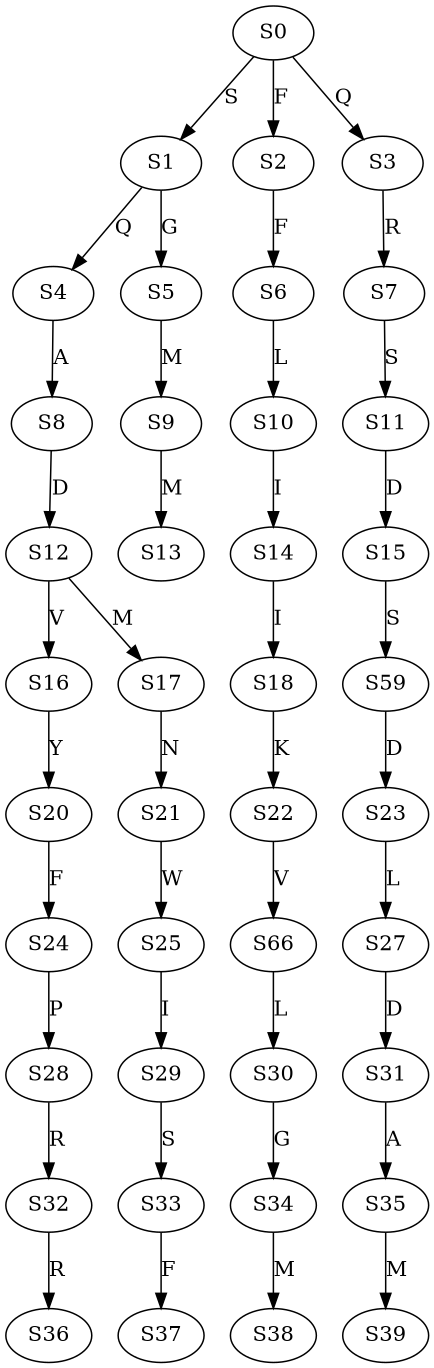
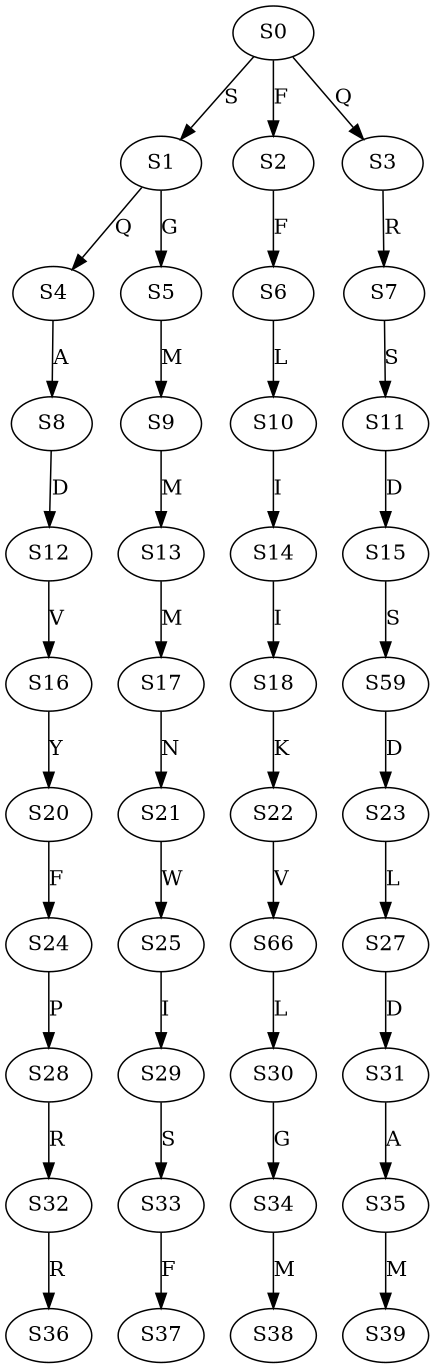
(100, 613) -> (161, 612)
